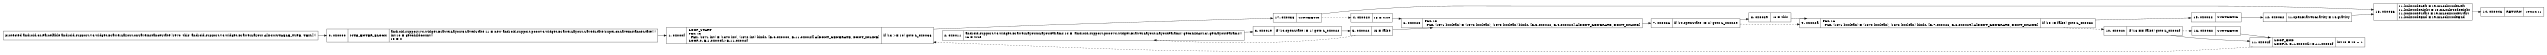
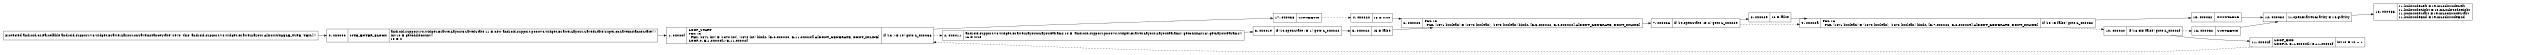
(1846, 6) -> none
(2512, 12) -> none
(1780, 17) -> (1780, 17)
(2228, 17) -> (2228, 17)
(2254, 36) -> (2258, 25)
(1256, 43) -> (937, 36)
